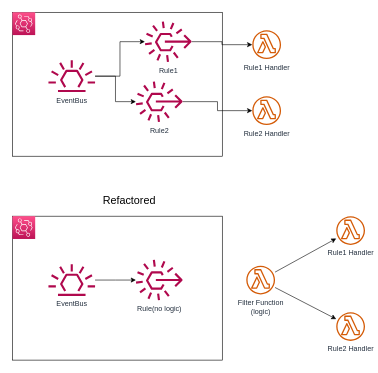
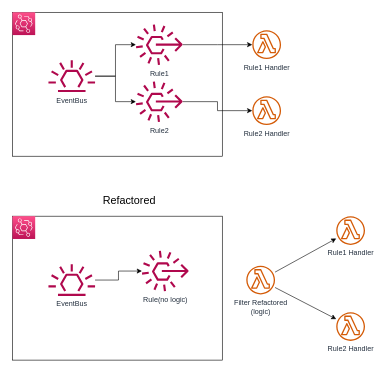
(168, 42) -> (159, 45)
(159, 280) -> (165, 271)
(261, 308) -> (261, 308)
